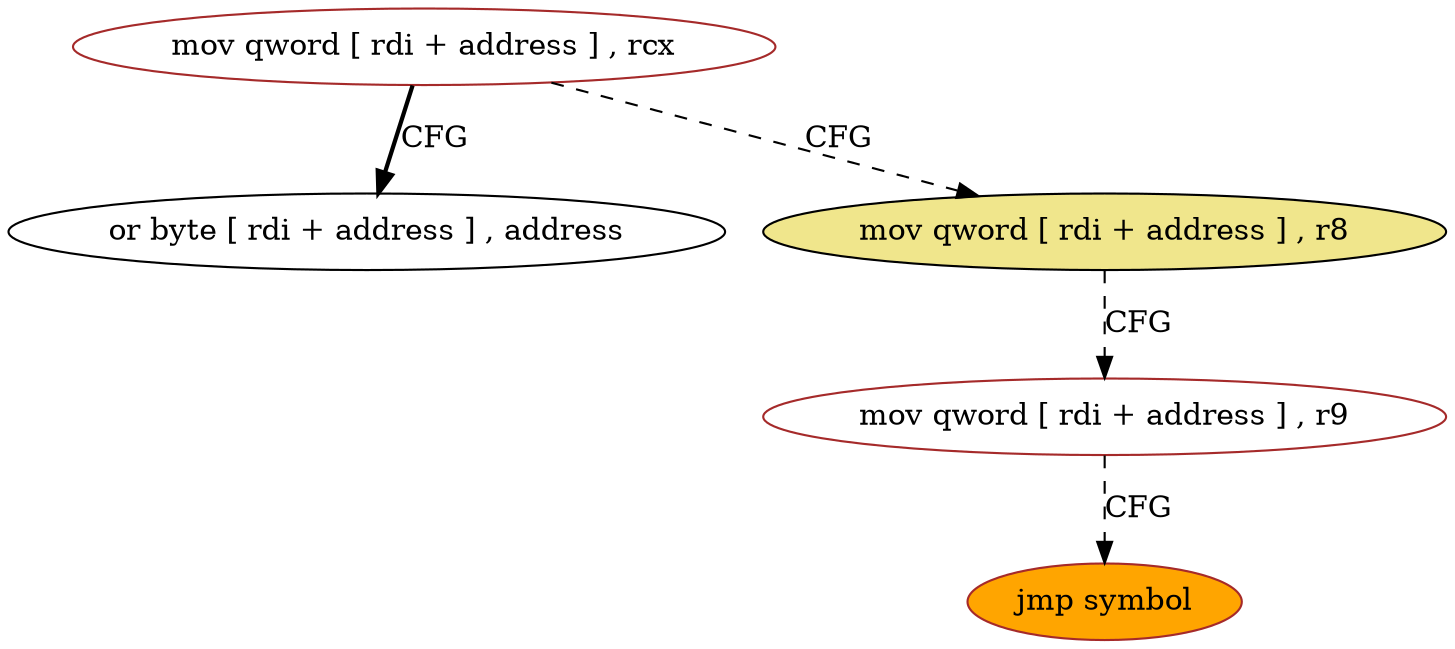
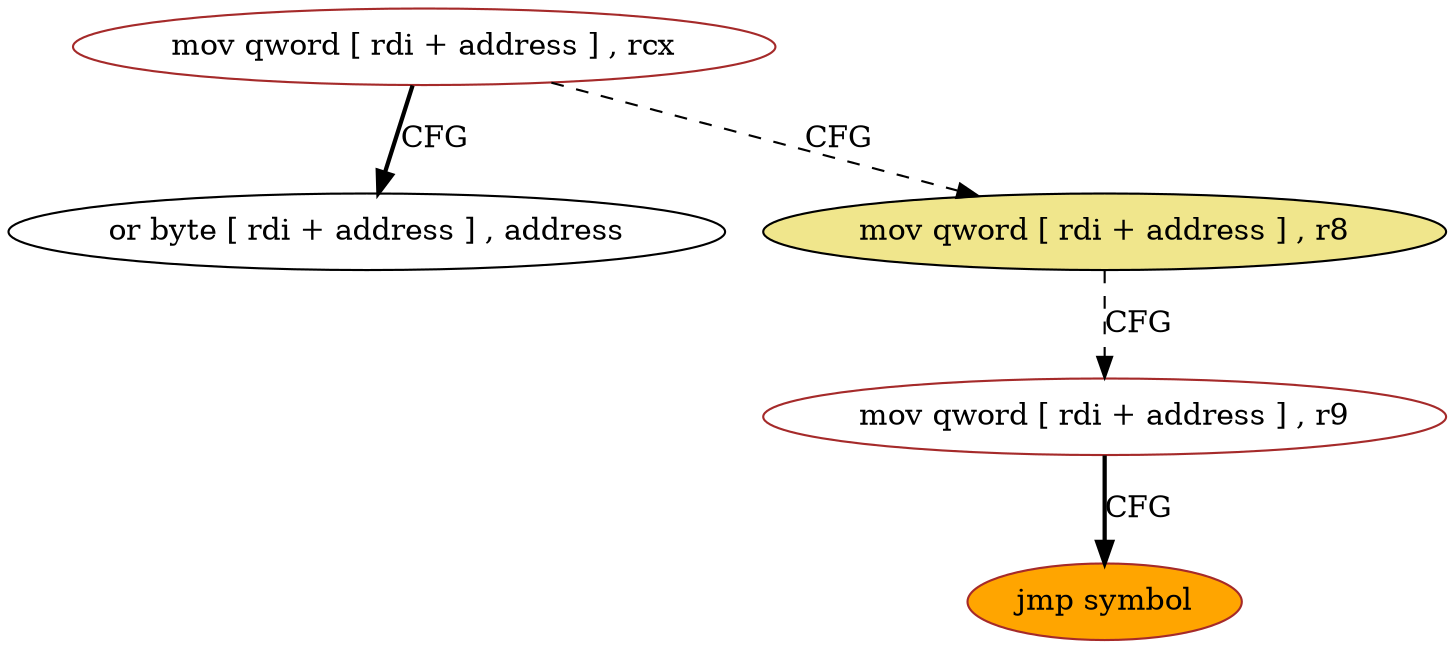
(1105, 499) -> (1105, 499)
